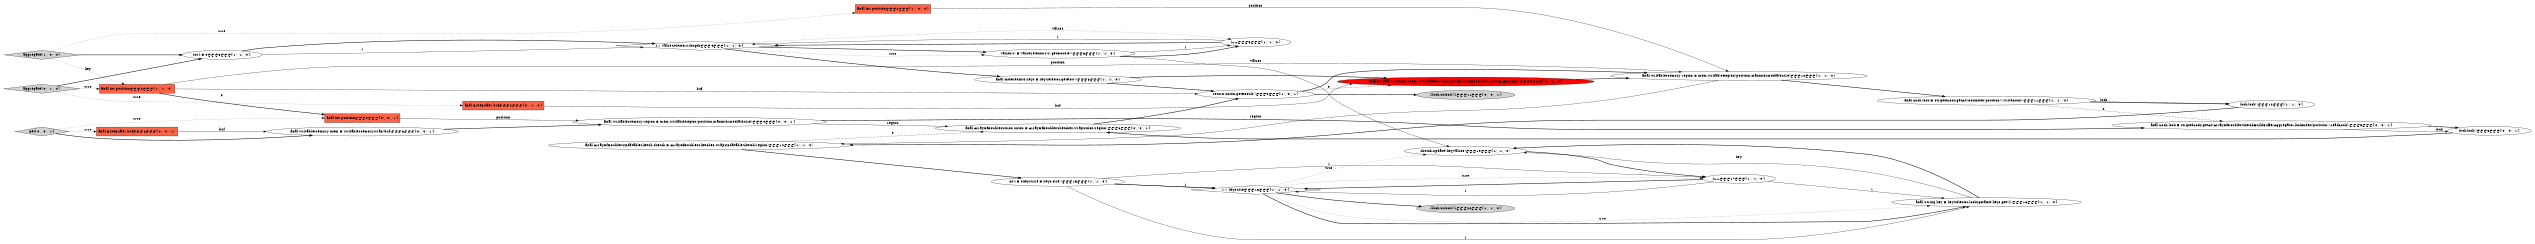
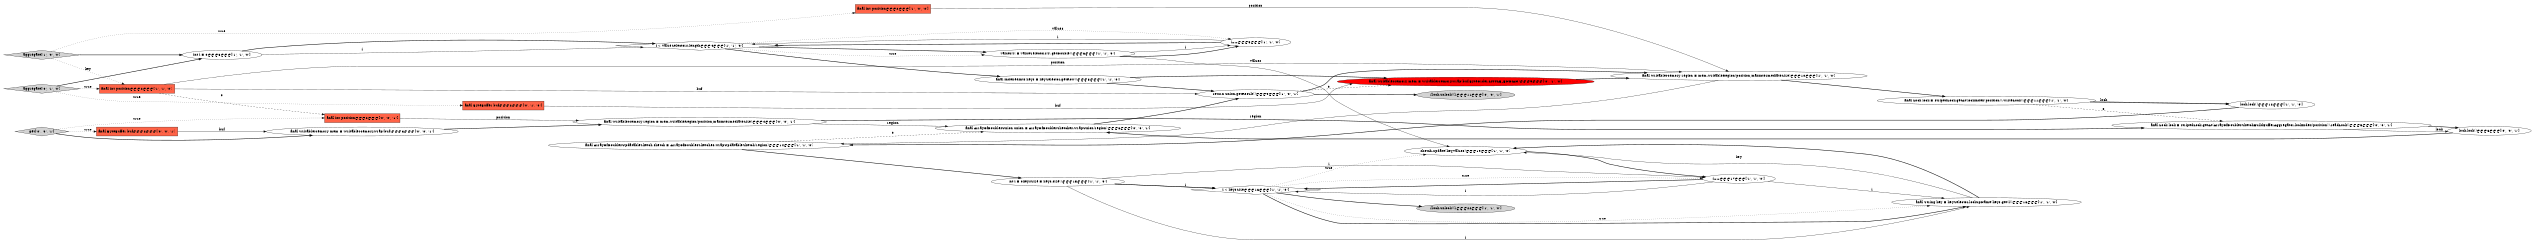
(241, 105) -> (241, 105)
